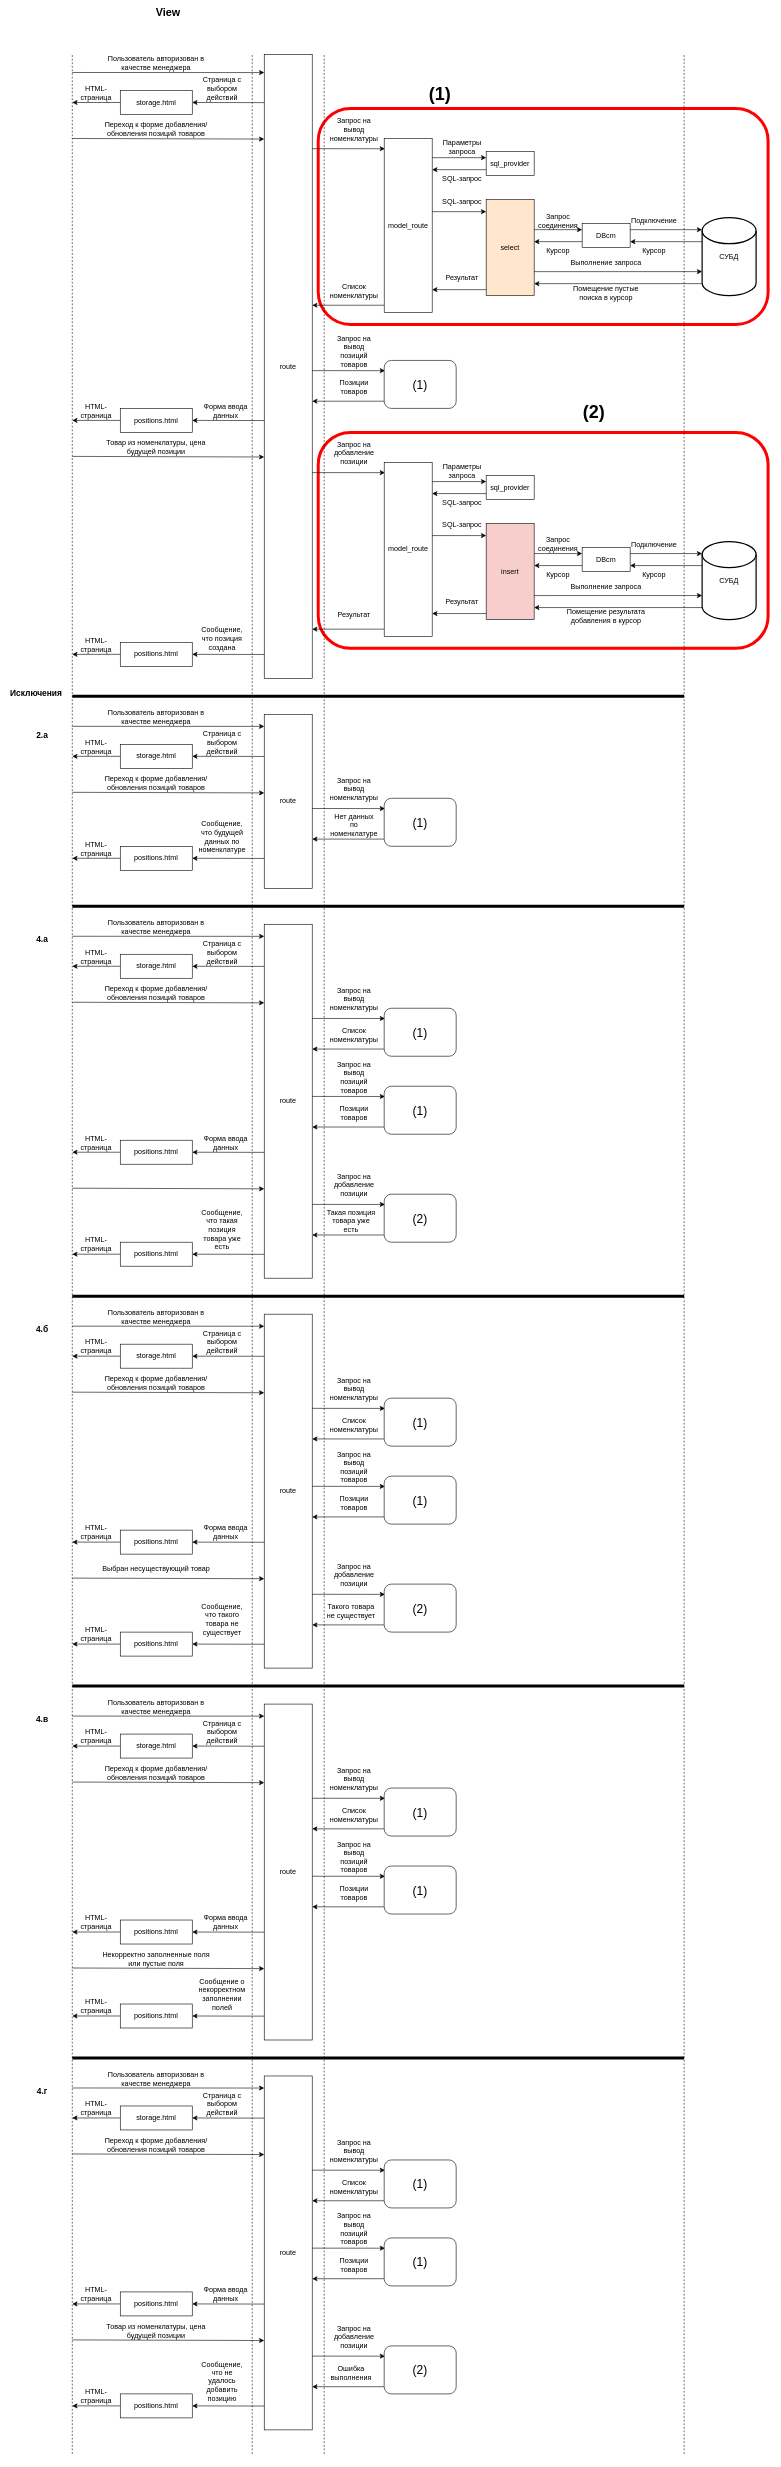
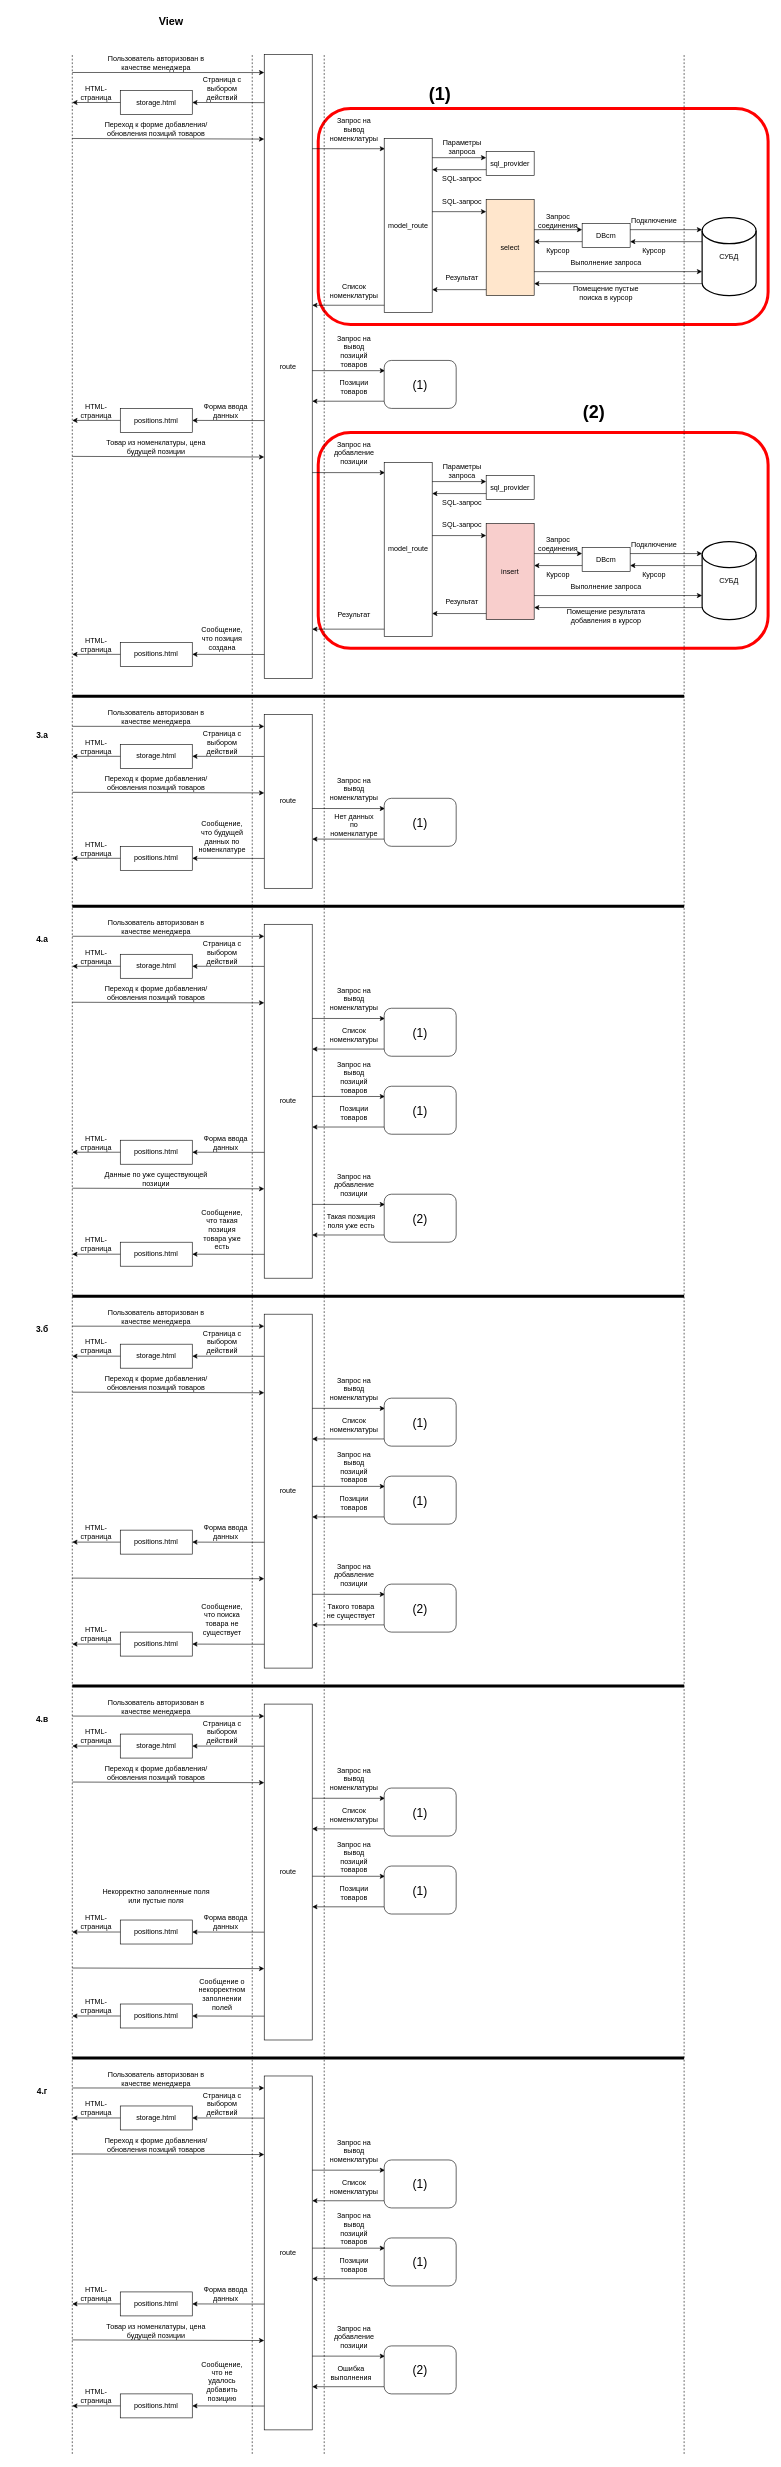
(168, 12) -> (171, 21)
(36, 693) -> none
(42, 735) -> (42, 735)
none -> (156, 1179)
(351, 1221) -> (351, 1221)
(42, 1329) -> (42, 1329)
(156, 1569) -> none
(222, 1620) -> (222, 1620)
(156, 1959) -> (156, 1896)
